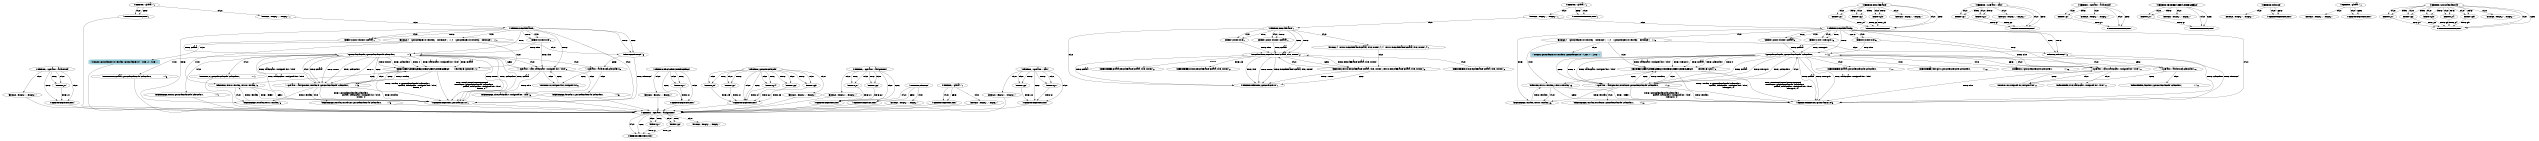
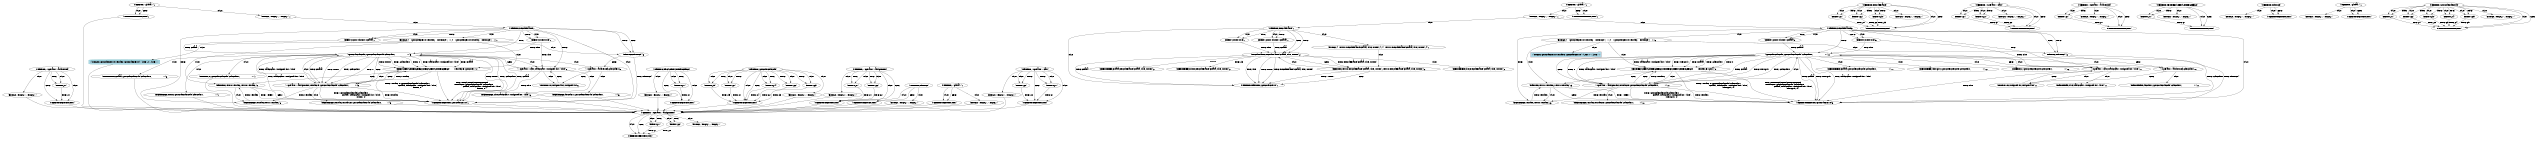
(1821, 40) -> none
(1390, 58) -> (1382, 60)
